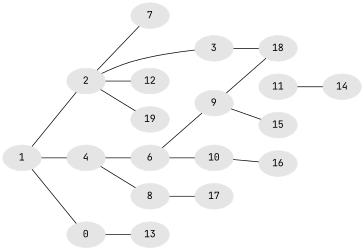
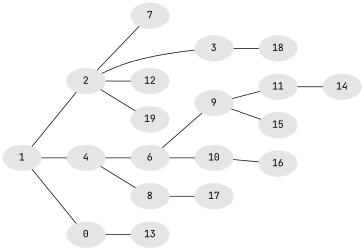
(246, 76) -> (246, 95)
